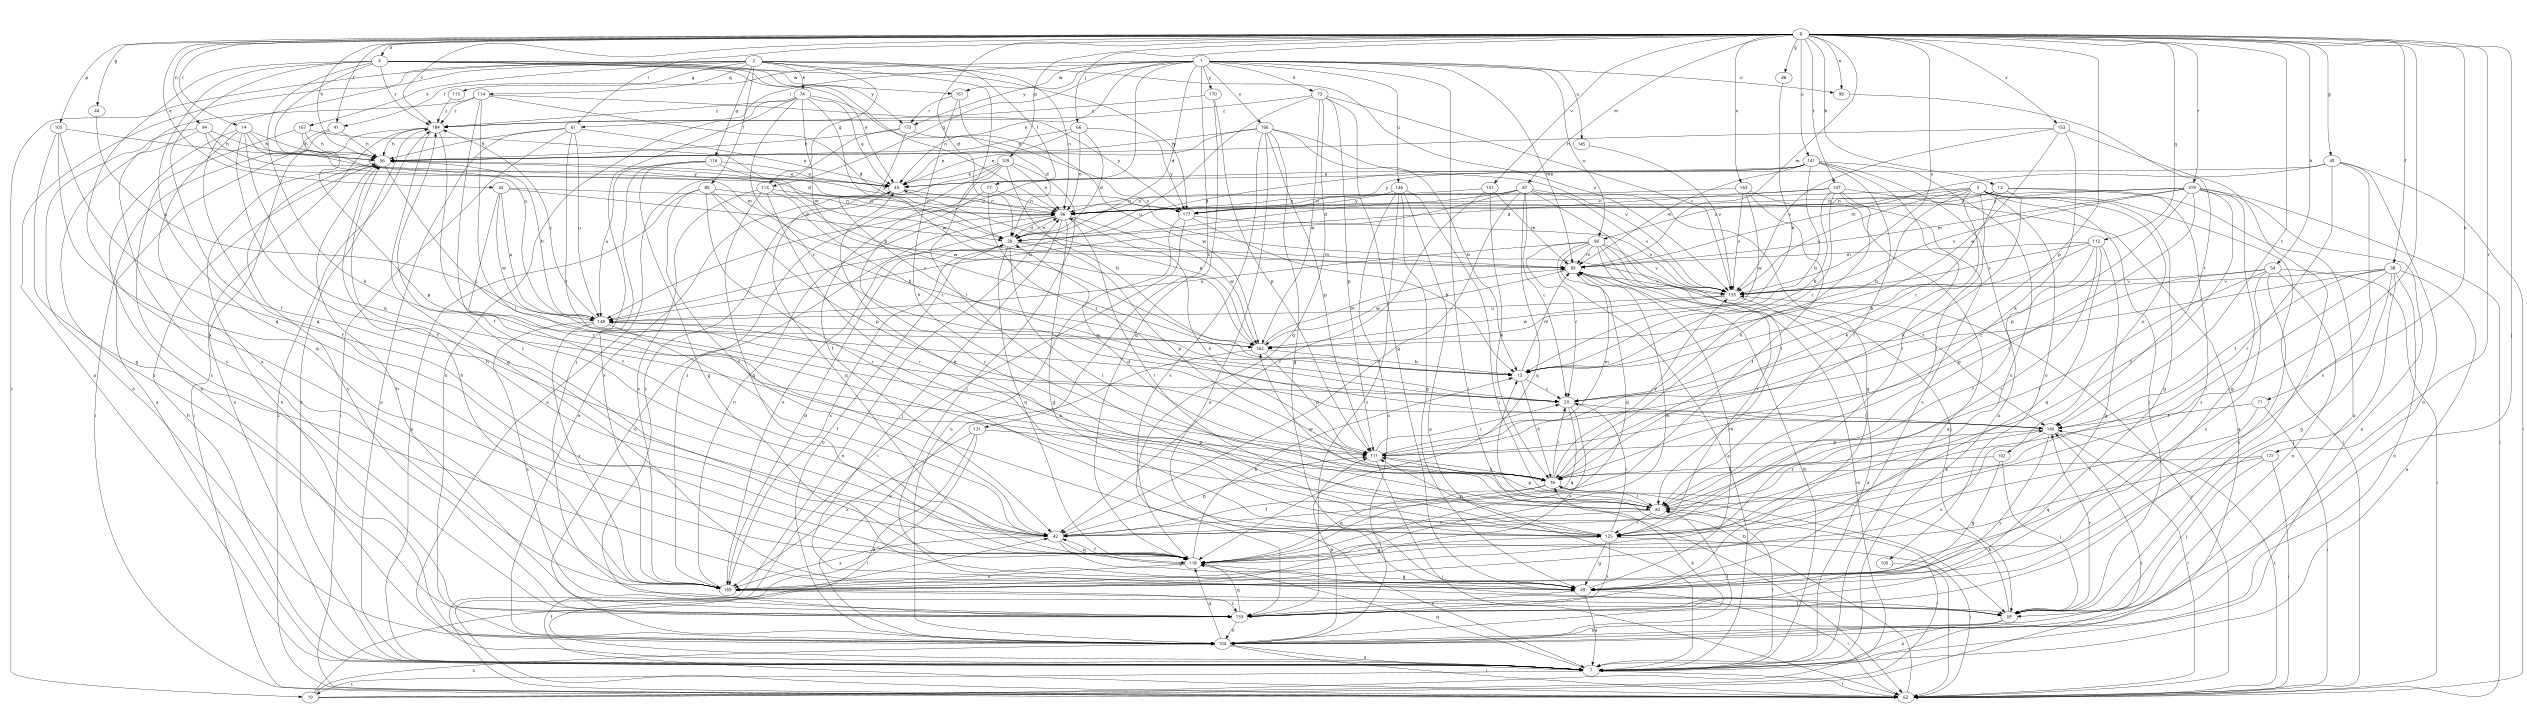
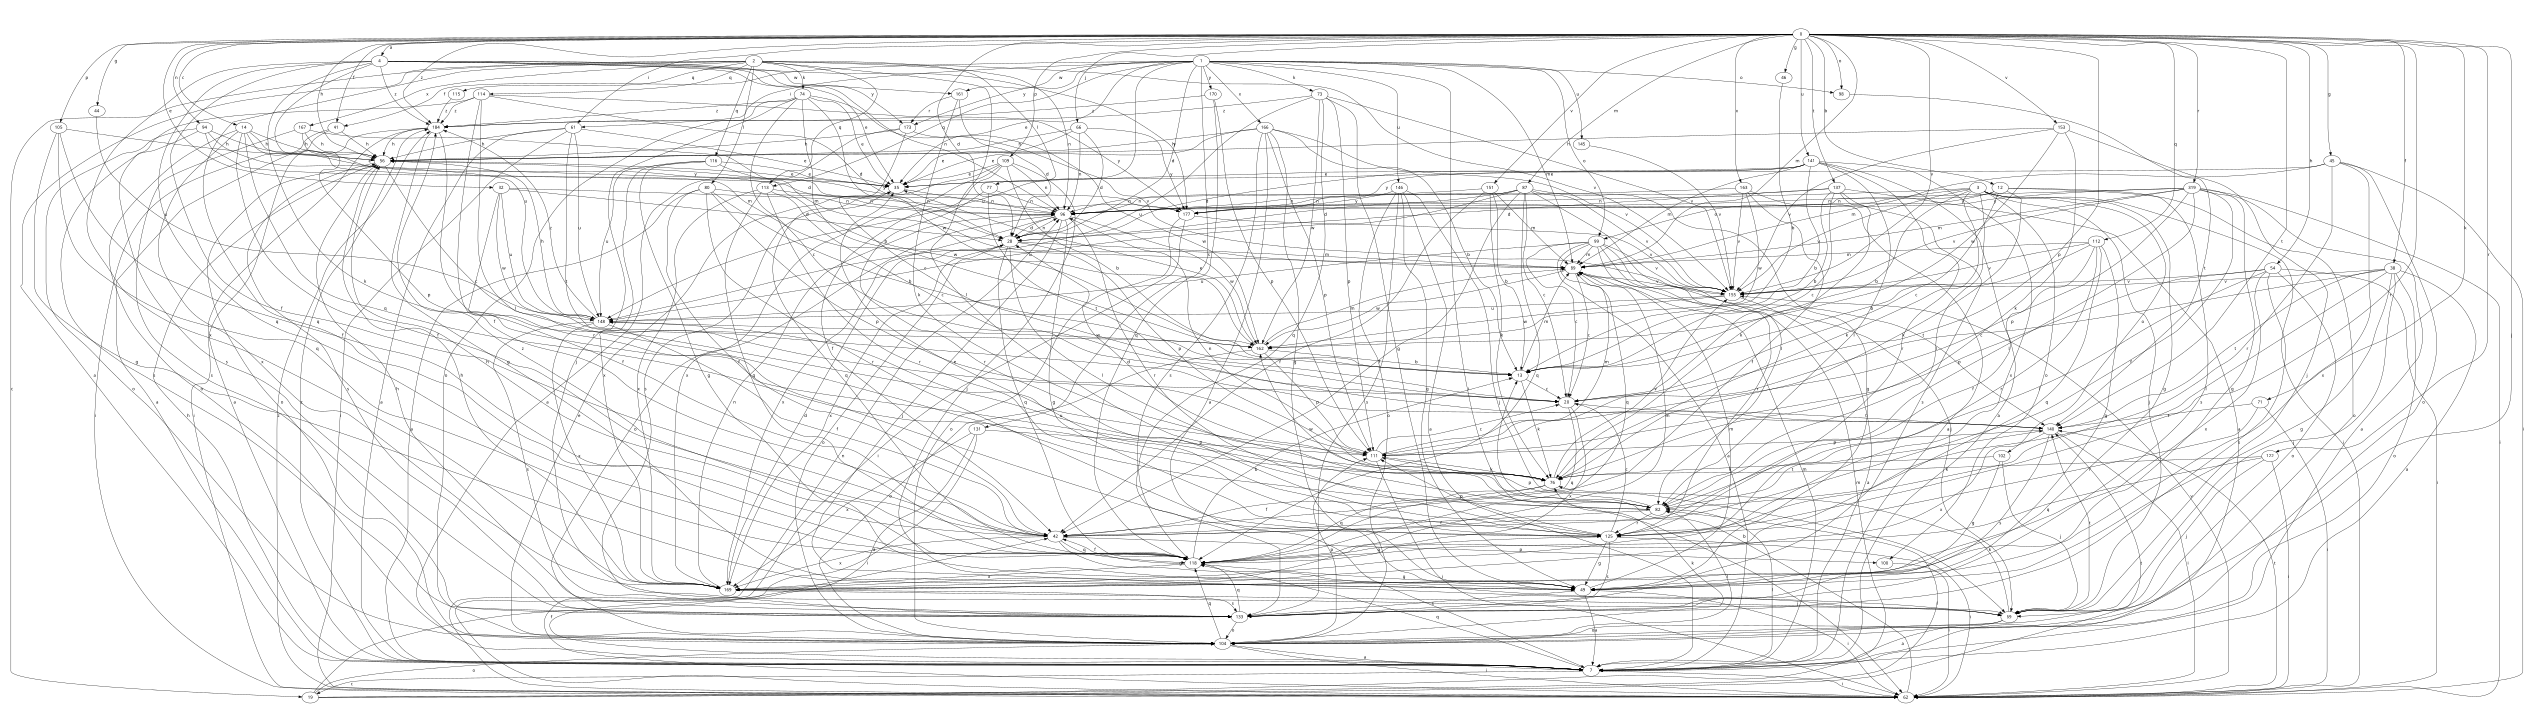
(1356, 274) -> (1502, 279)
(1557, 442) -> (1588, 334)
(1605, 491) -> none
(1205, 493) -> (1468, 550)
